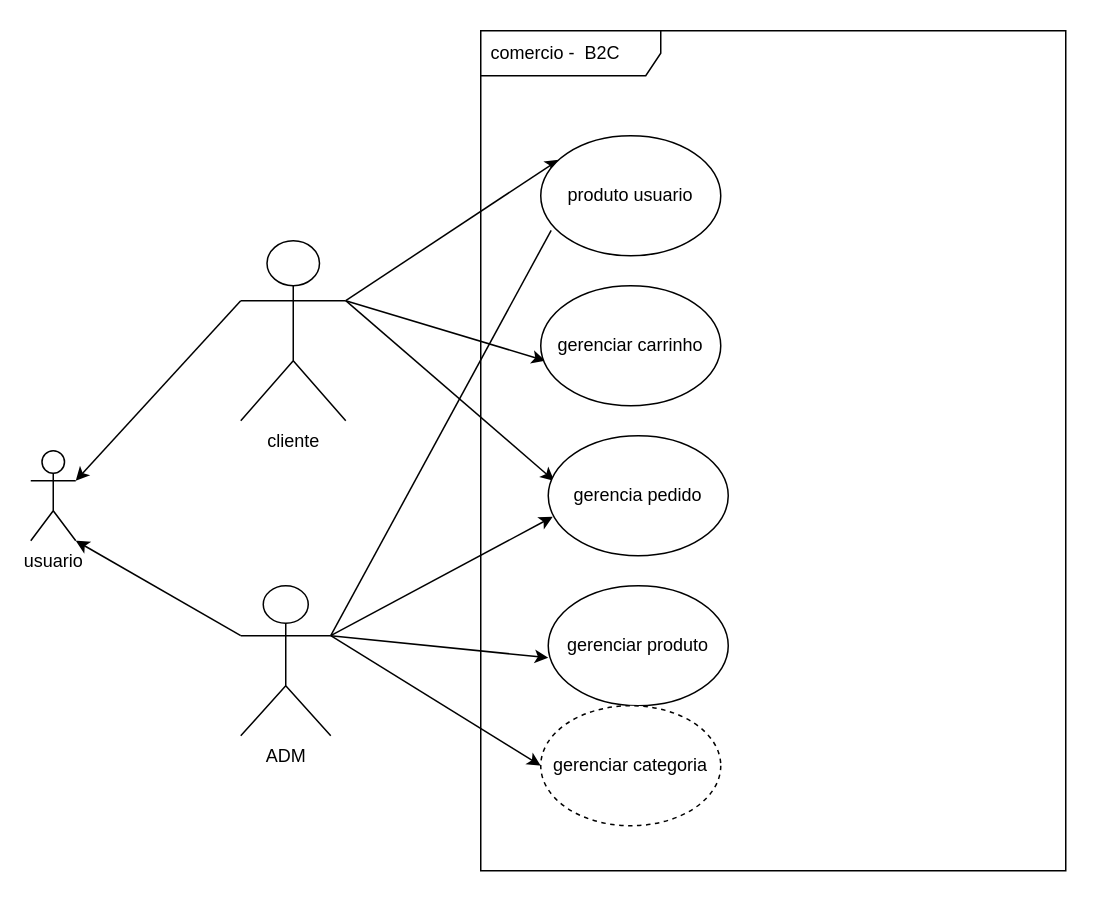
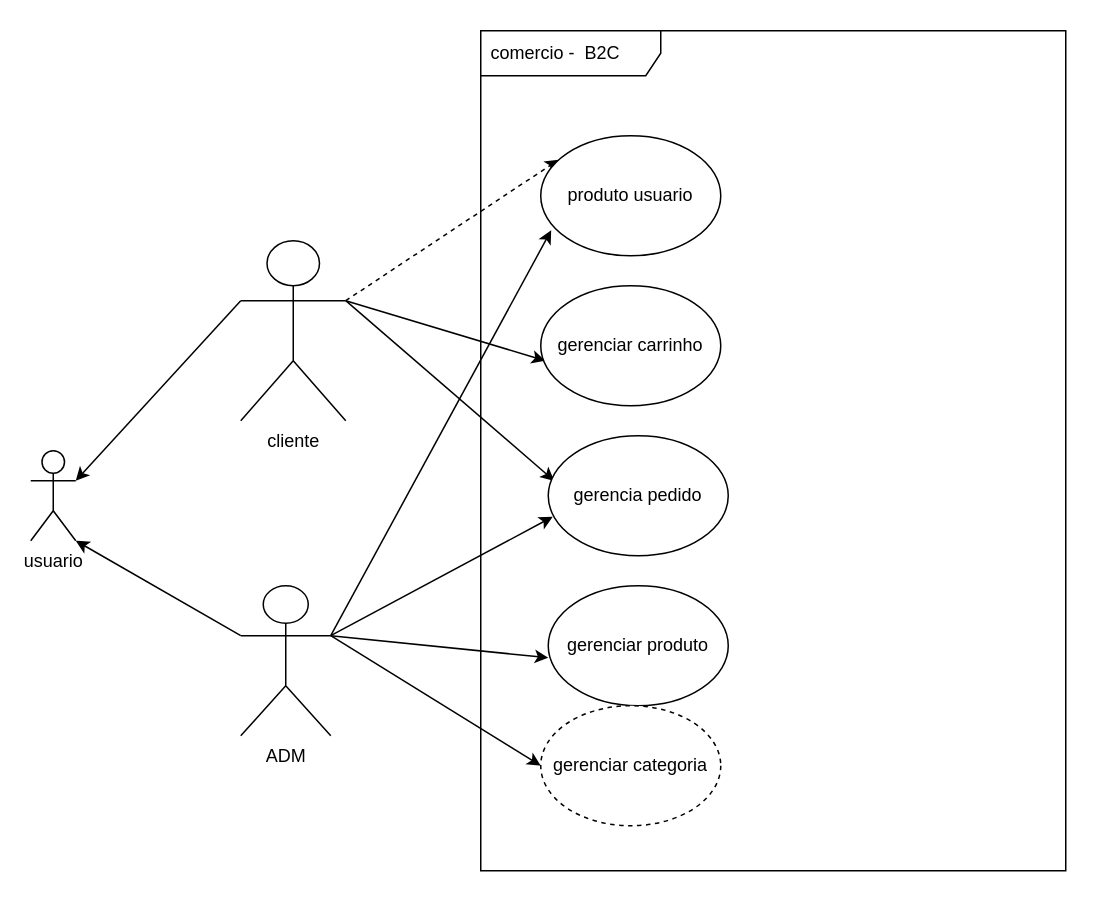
(449, 233) -> (449, 233)
(548, 236) -> (546, 240)
